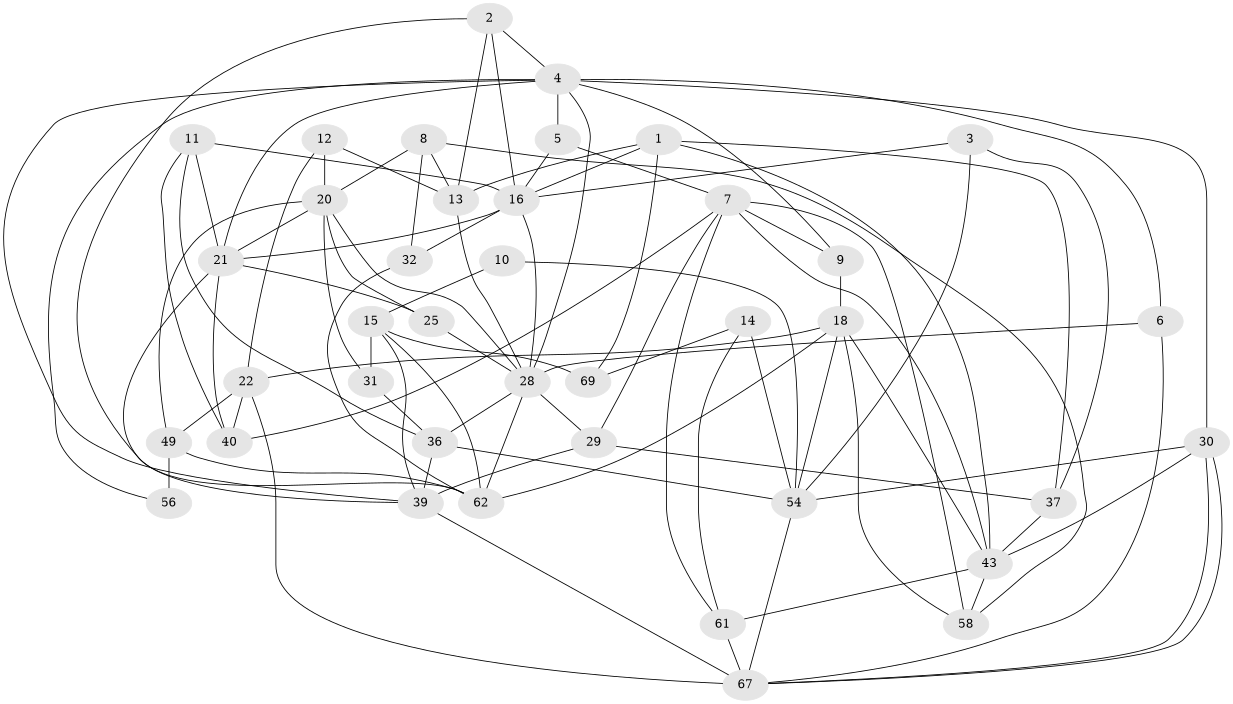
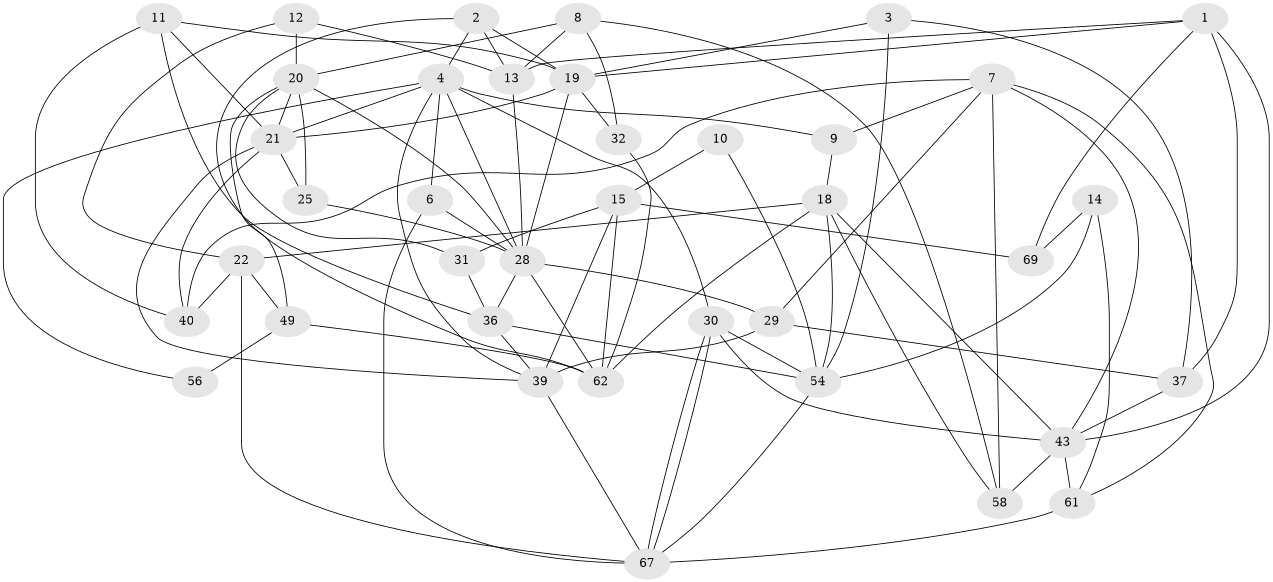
(558, 140) -> none
(517, 200) -> (572, 79)
